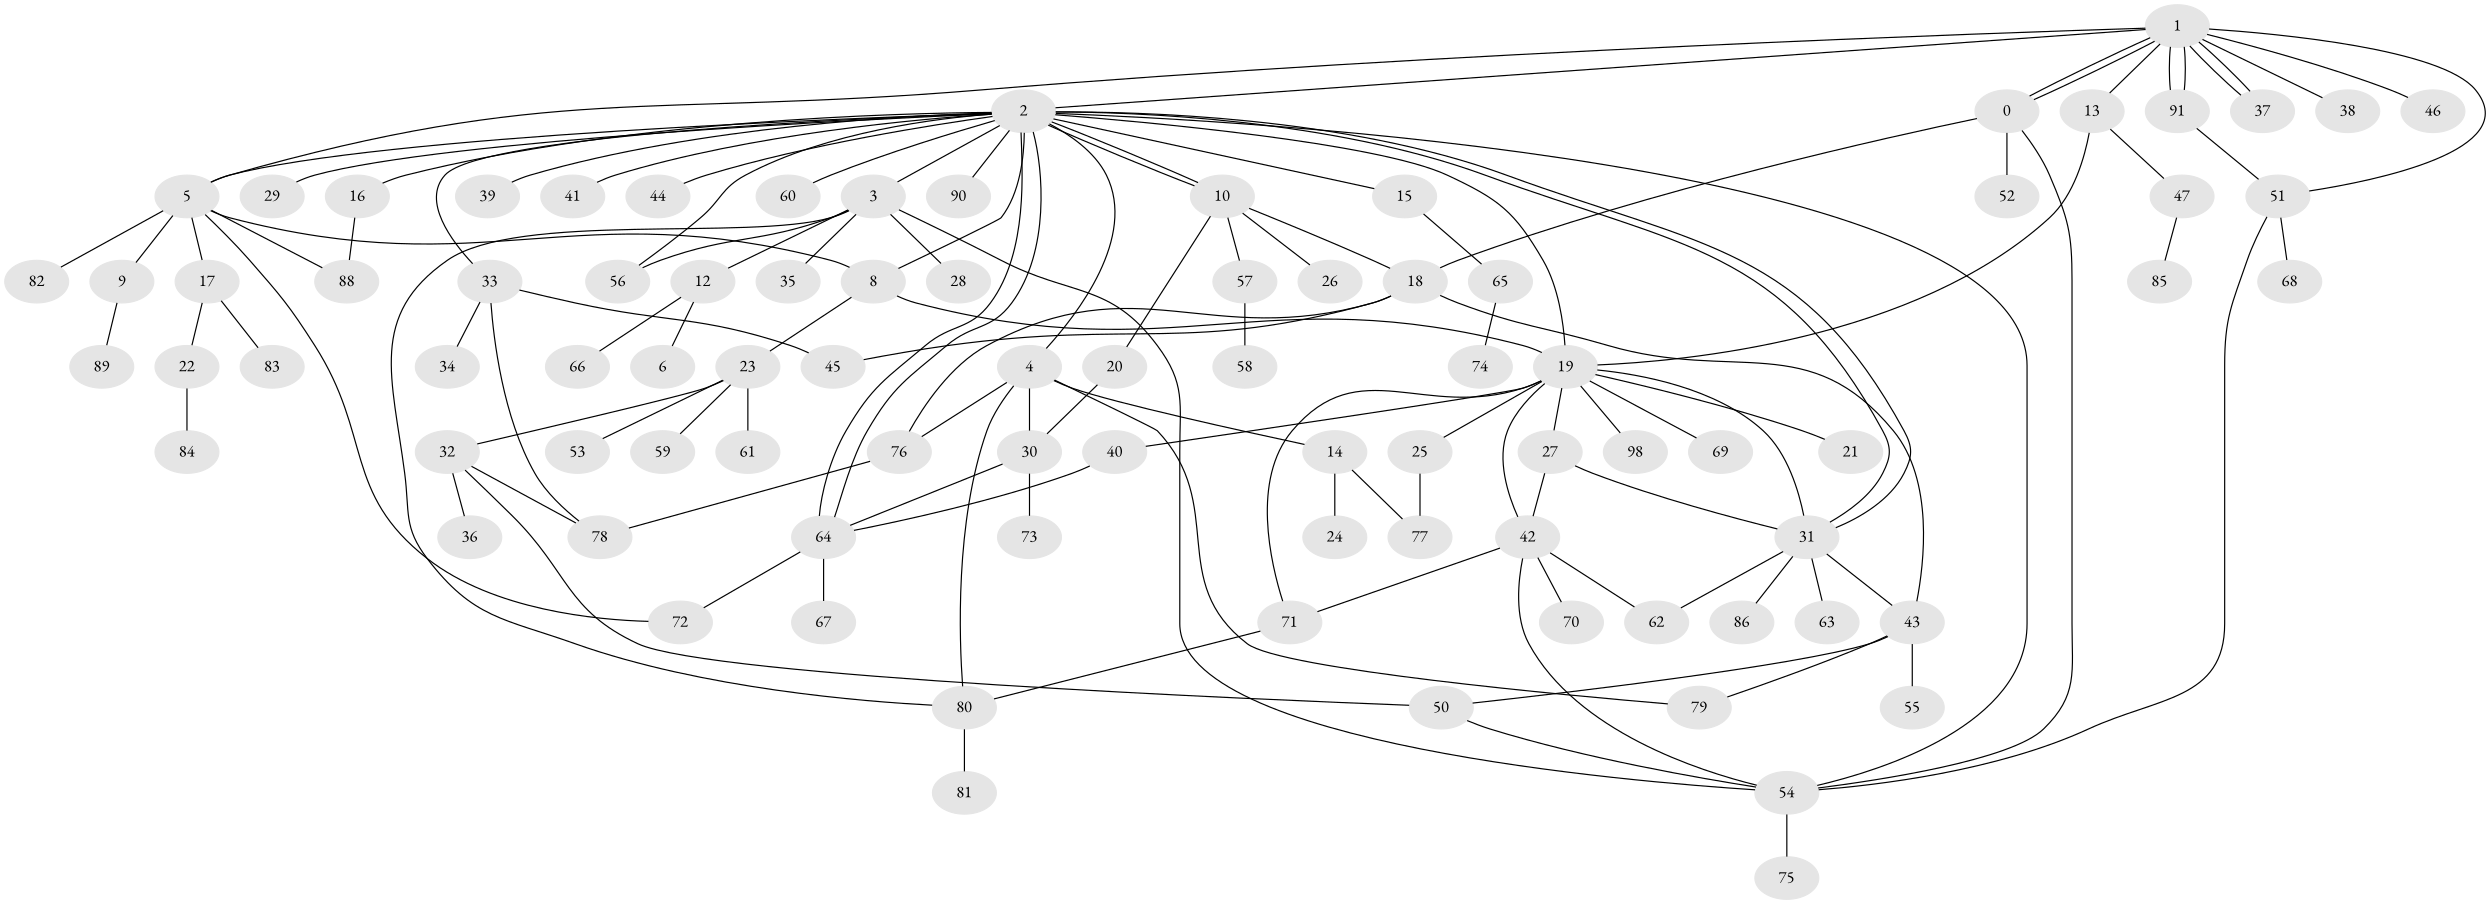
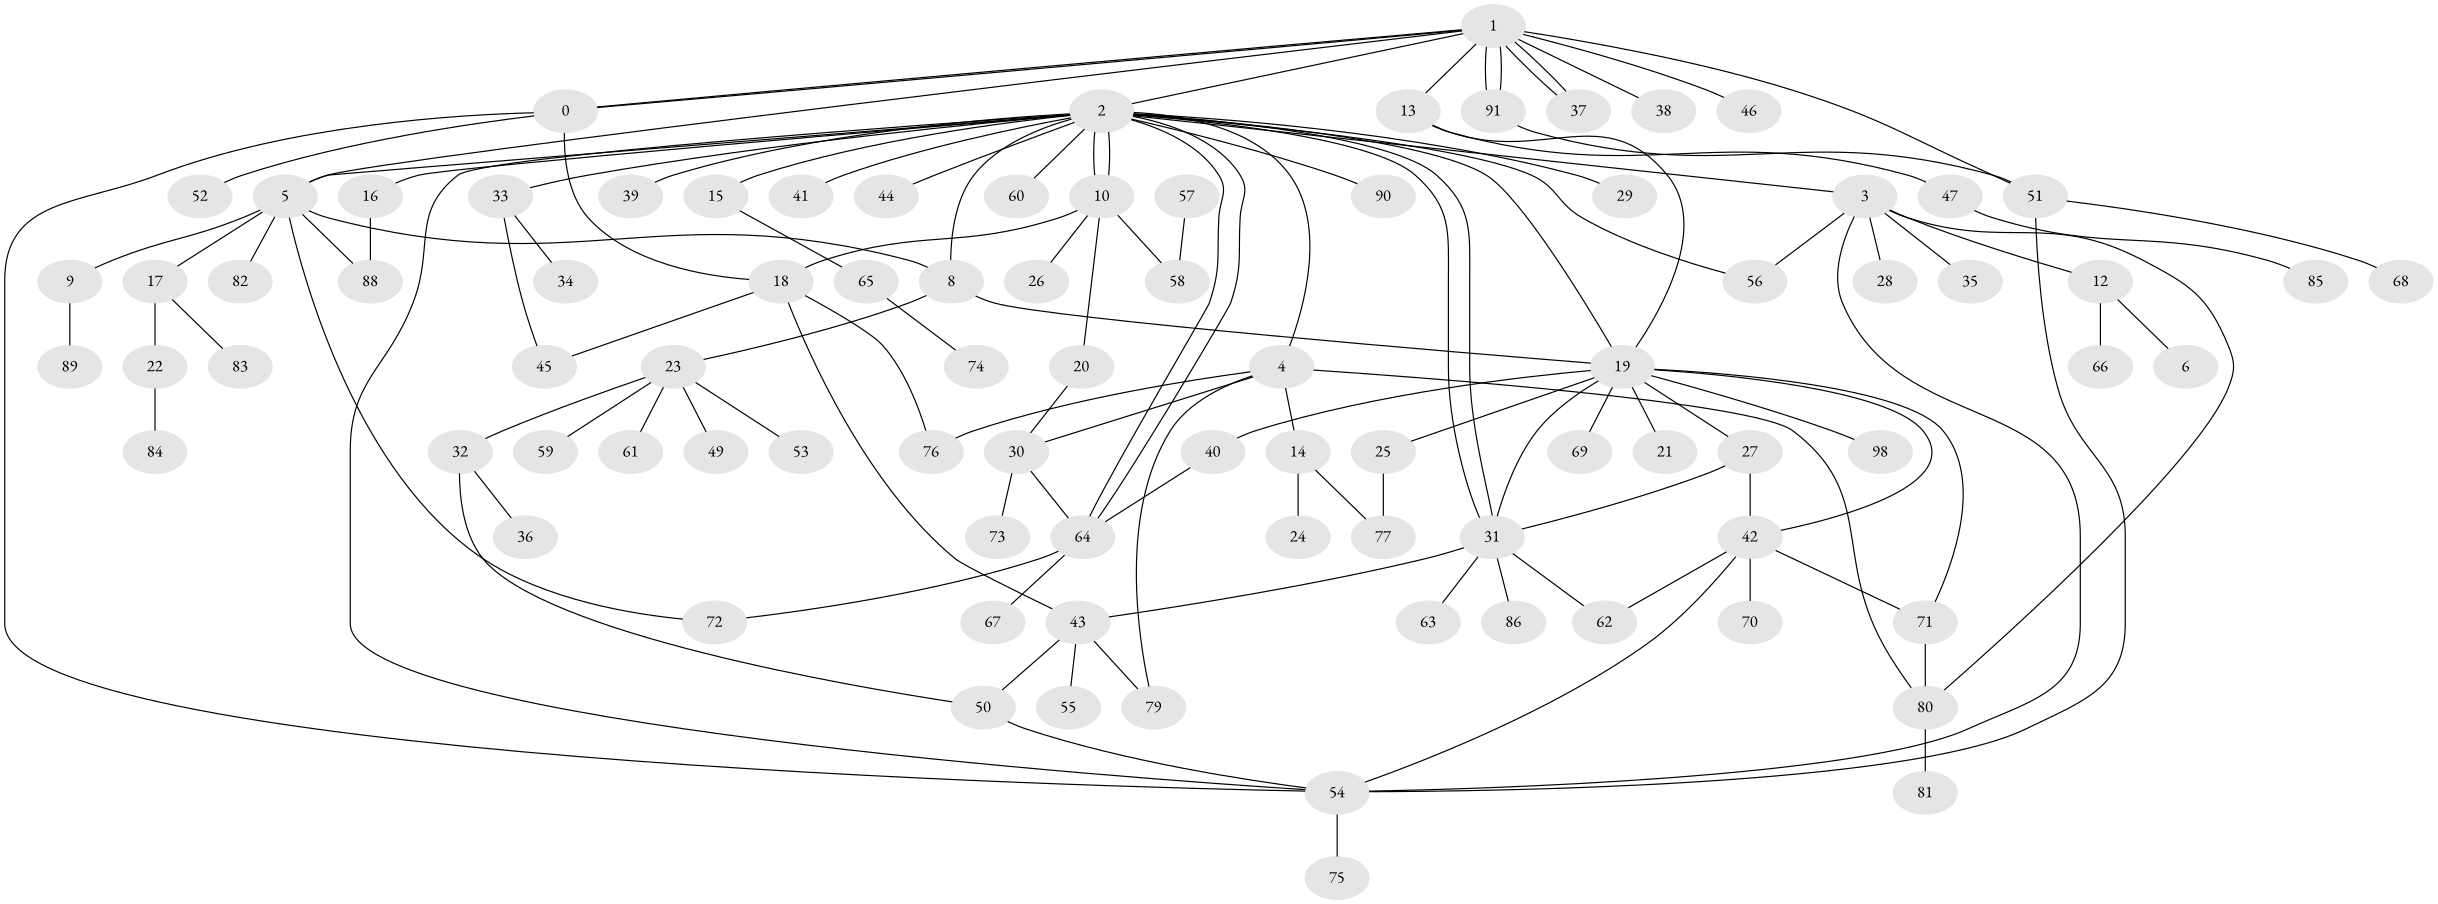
(1234, 239) -> (1140, 239)
none -> (716, 452)
(600, 537) -> none
